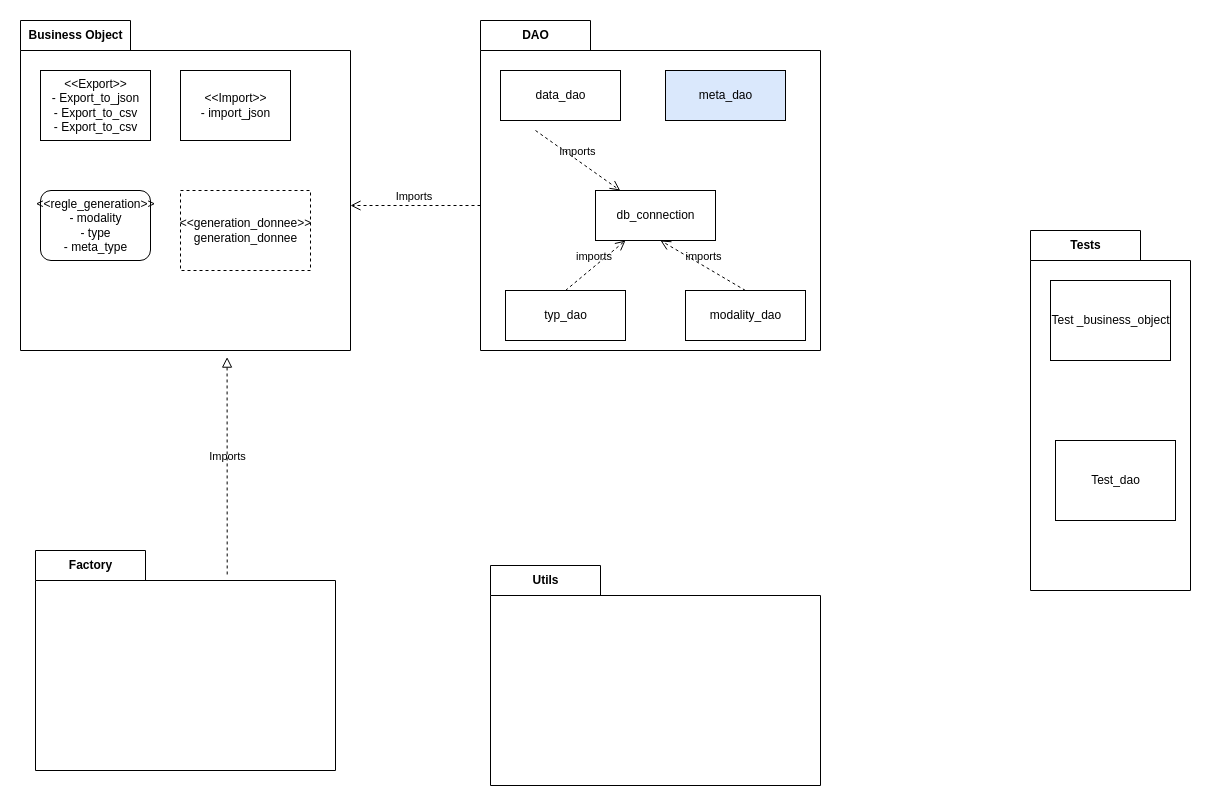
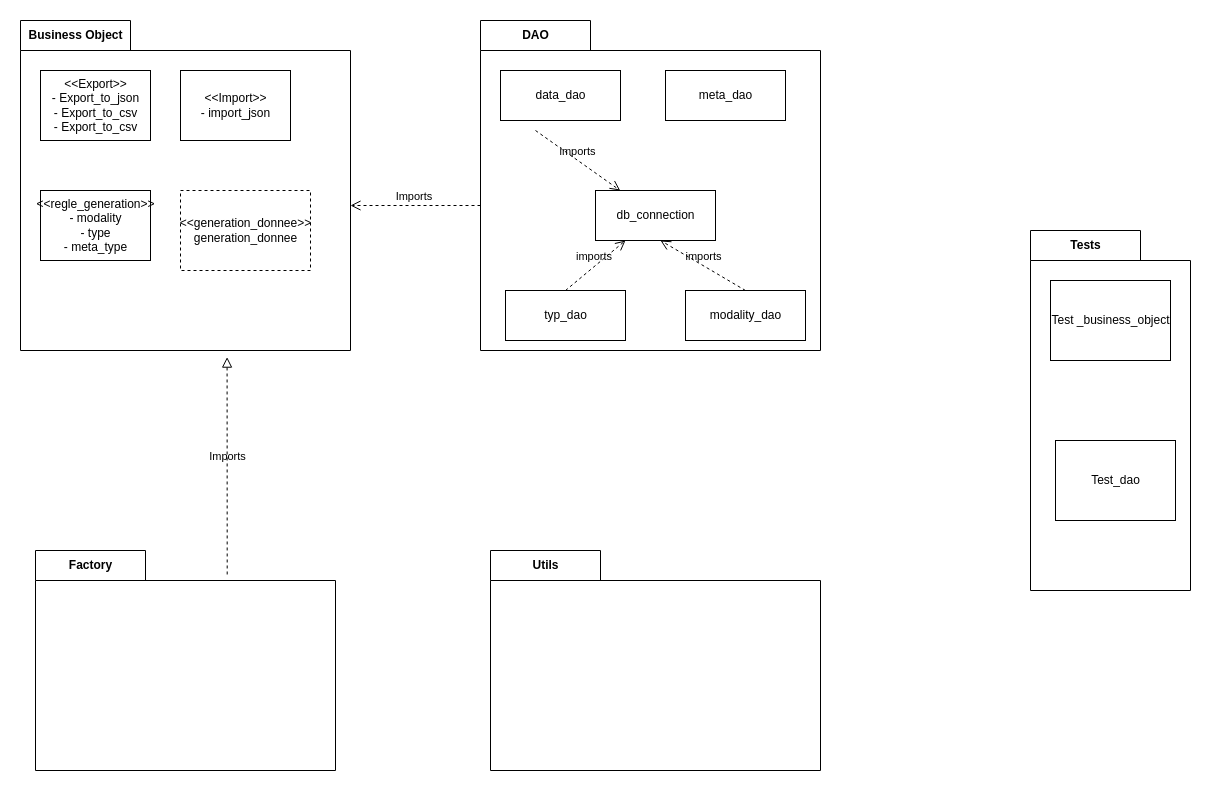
(726, 96) -> (726, 96)
(96, 226) -> (96, 226)
(656, 676) -> (656, 661)
